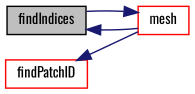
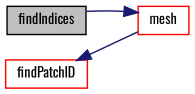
(120, 30) -> none
